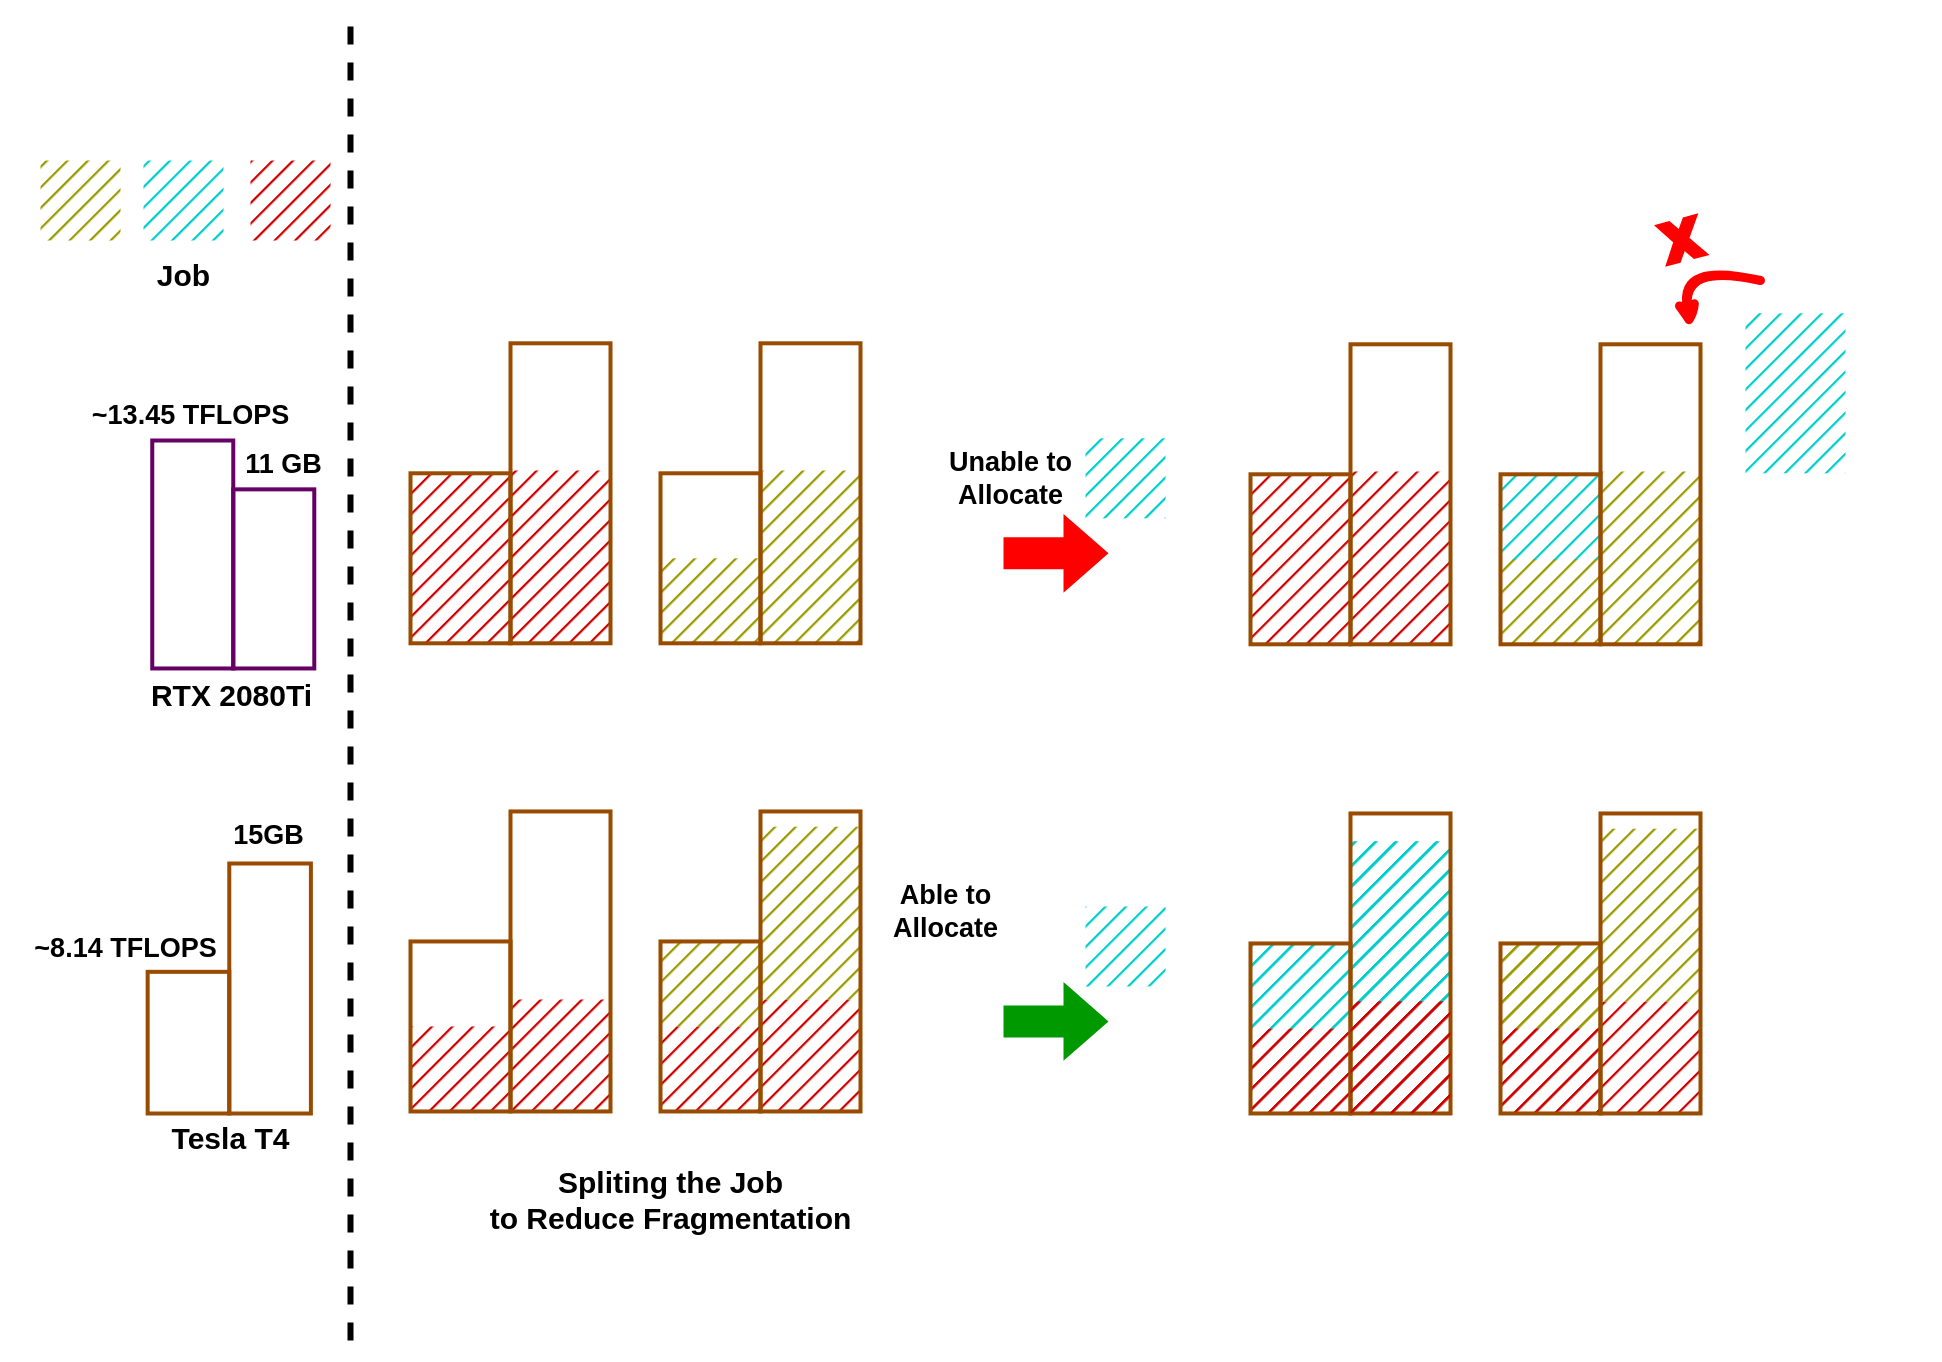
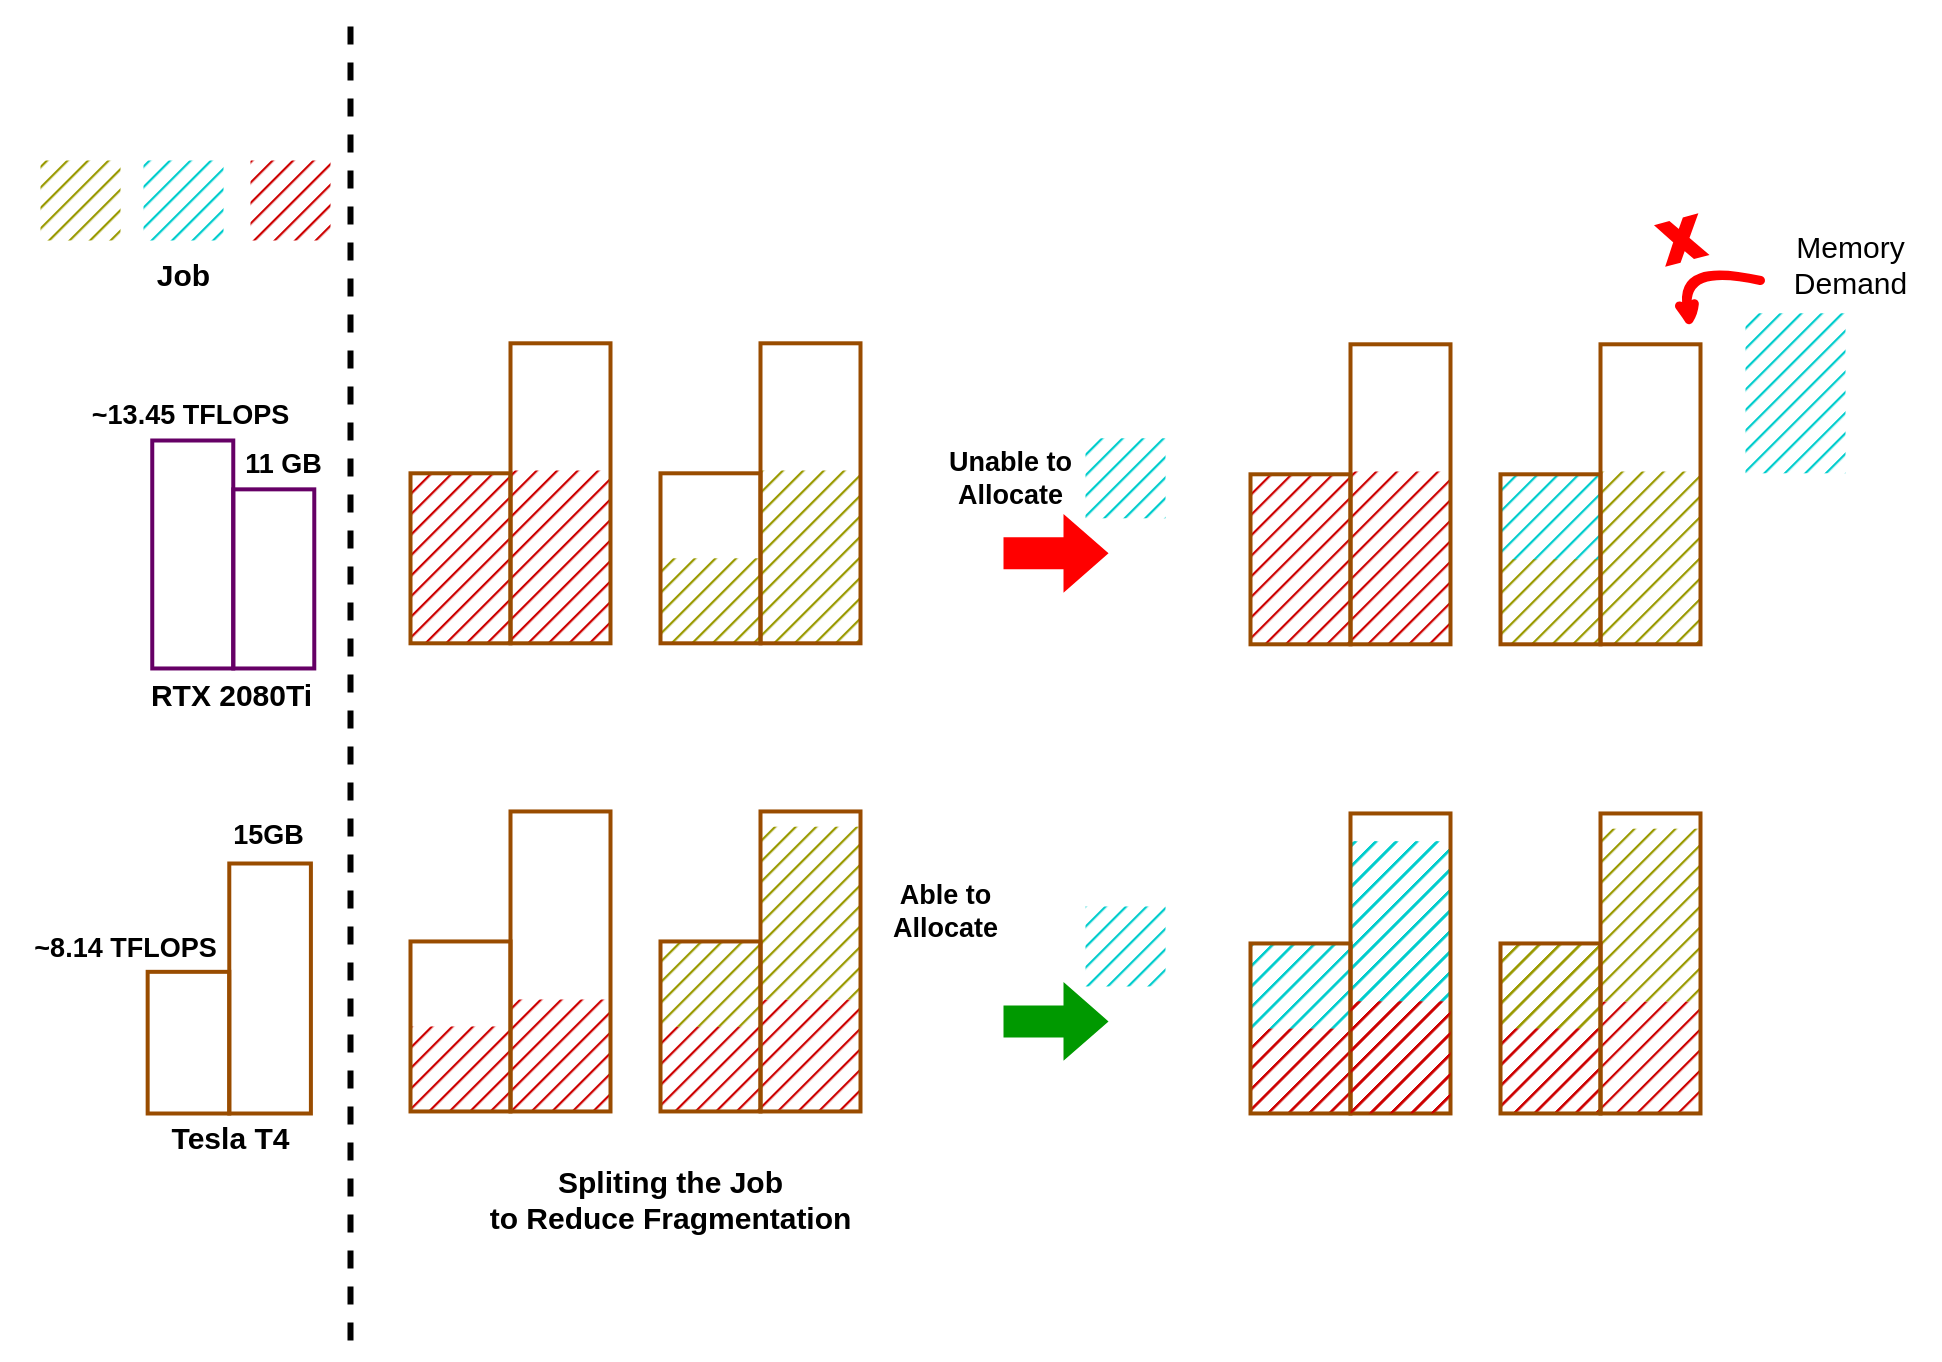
none -> (1851, 266)
